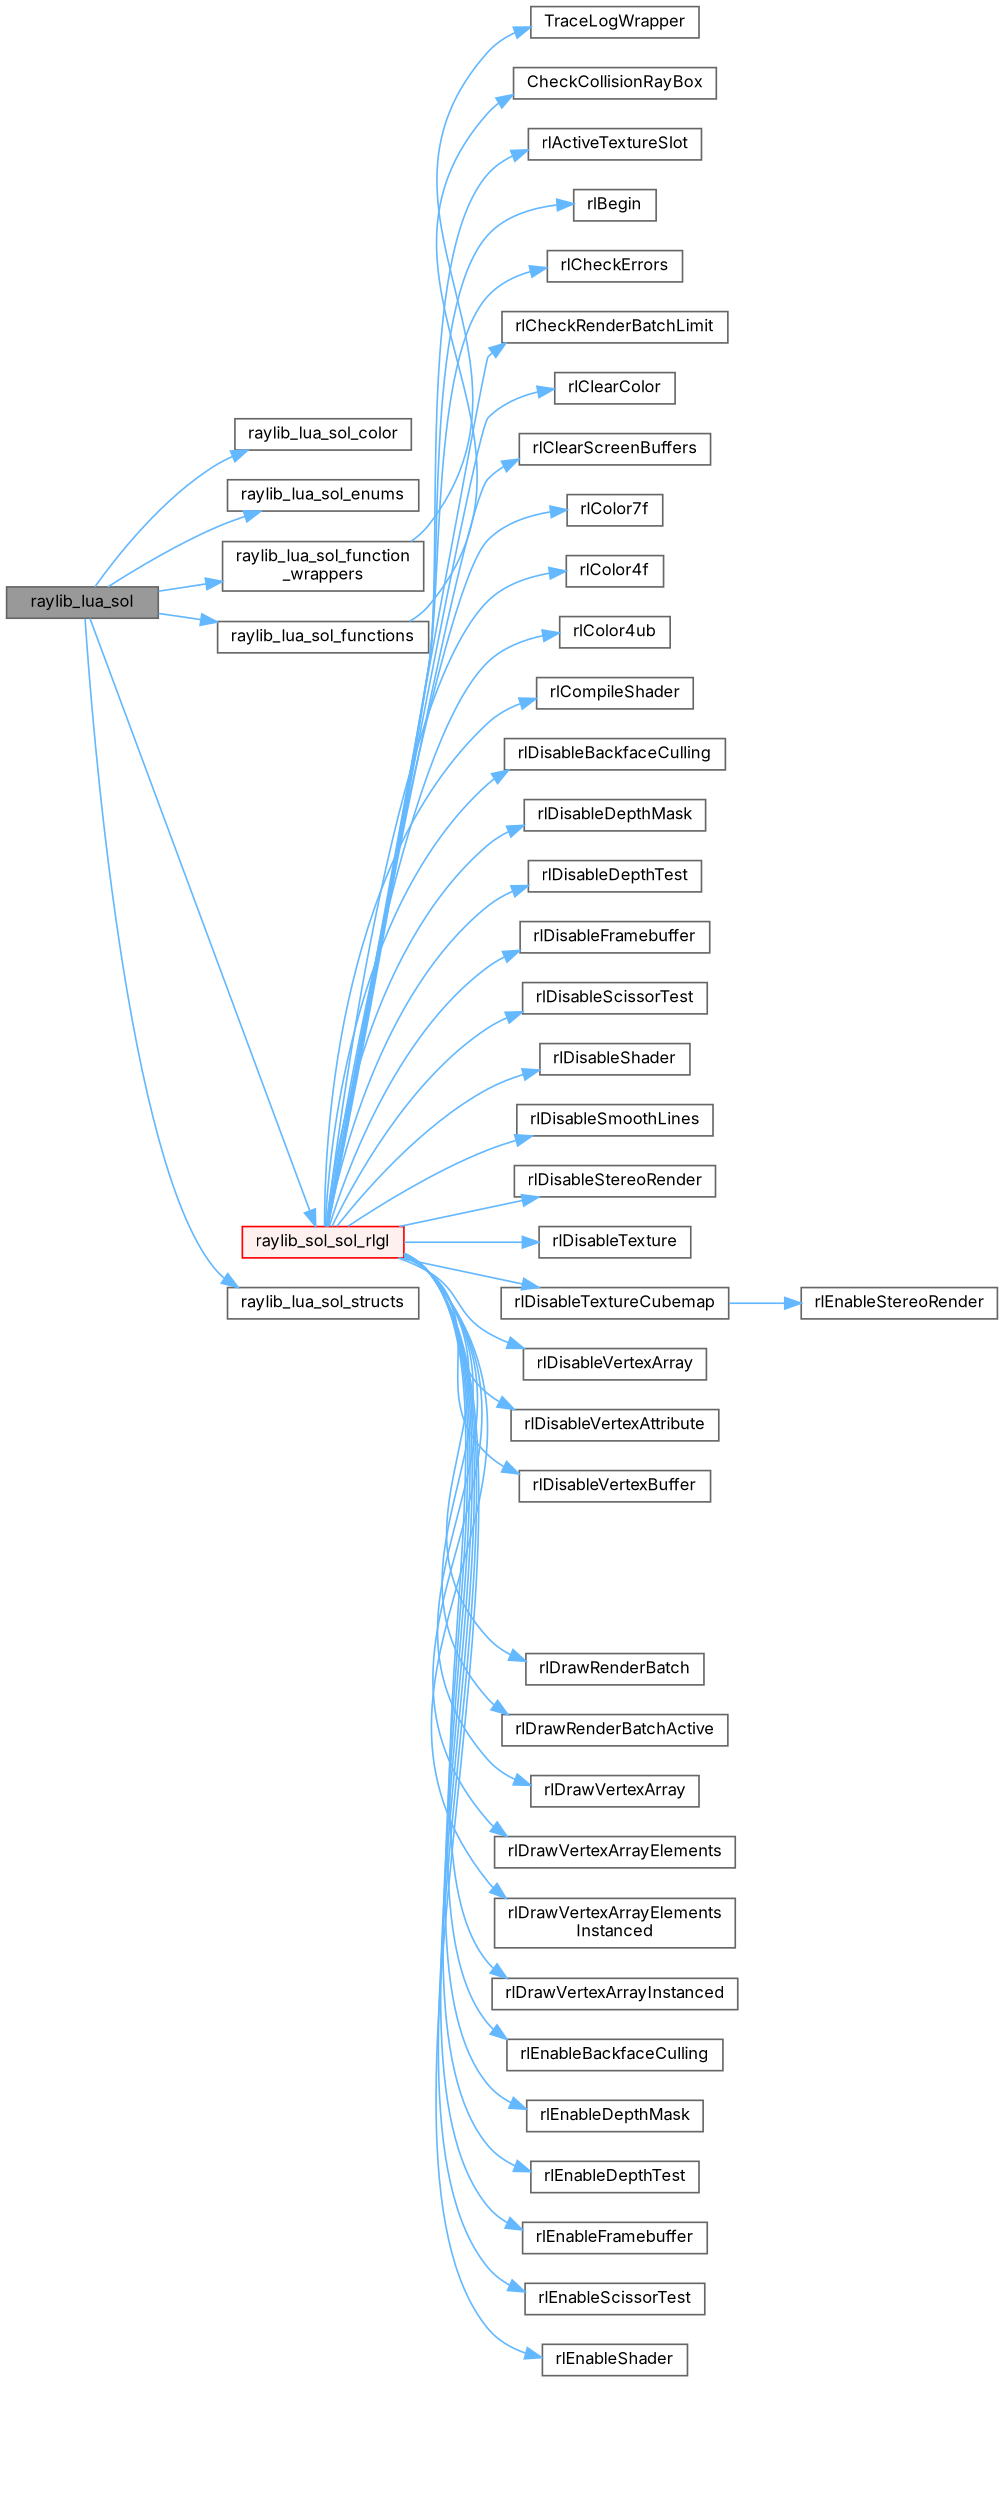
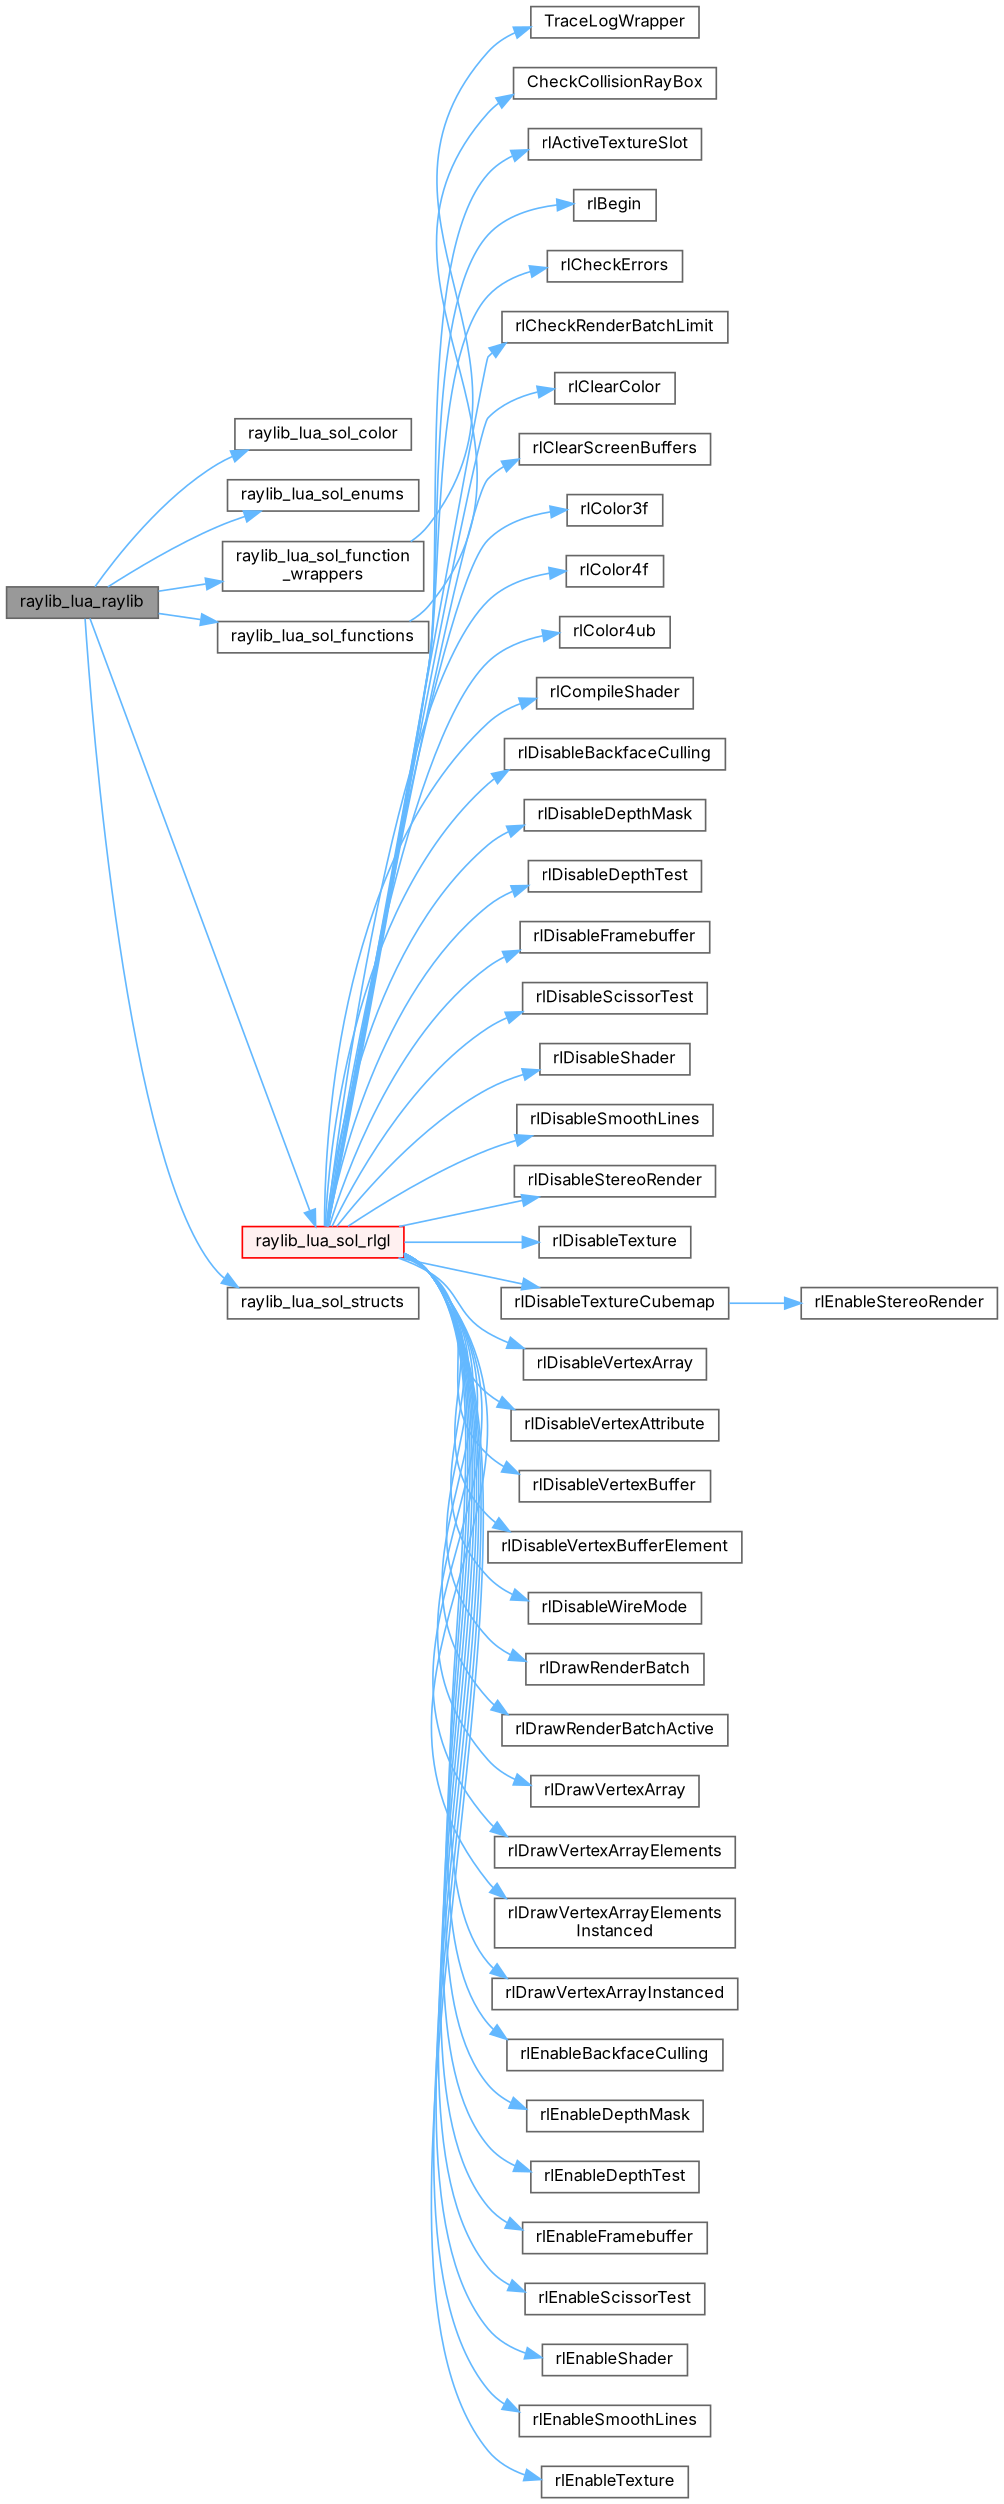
(615, 510) -> (615, 510)
(82, 603) -> (82, 603)
(323, 1242) -> (323, 1242)
none -> (615, 1547)
none -> (615, 1608)
none -> (615, 2421)
none -> (615, 2482)
